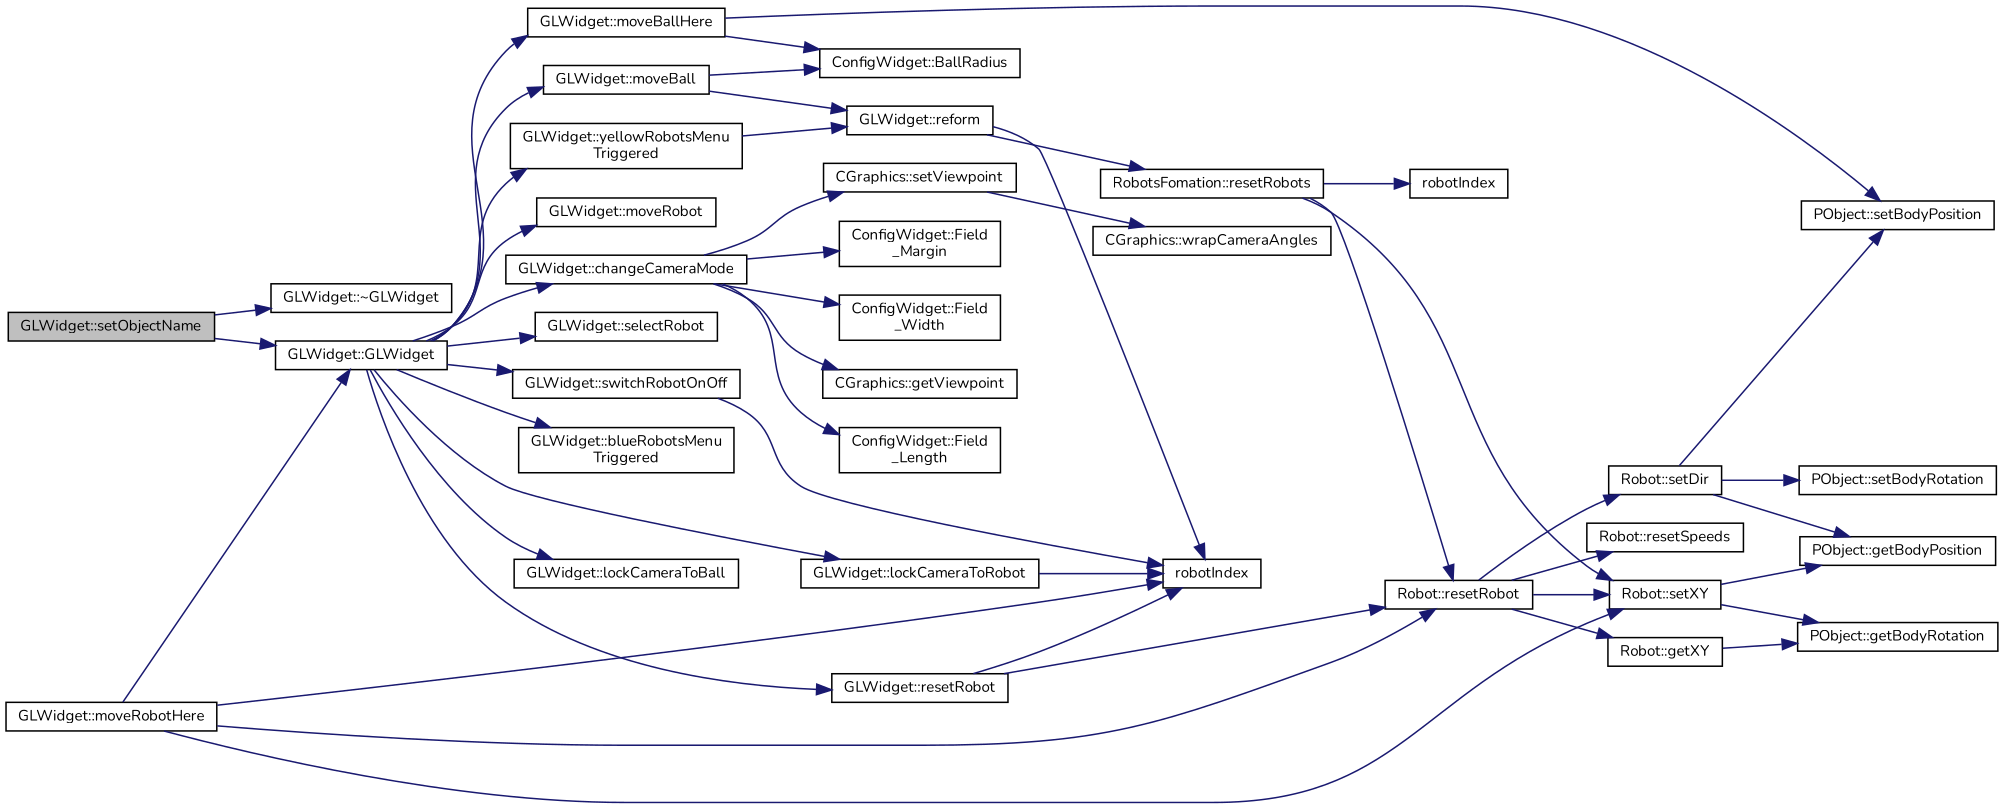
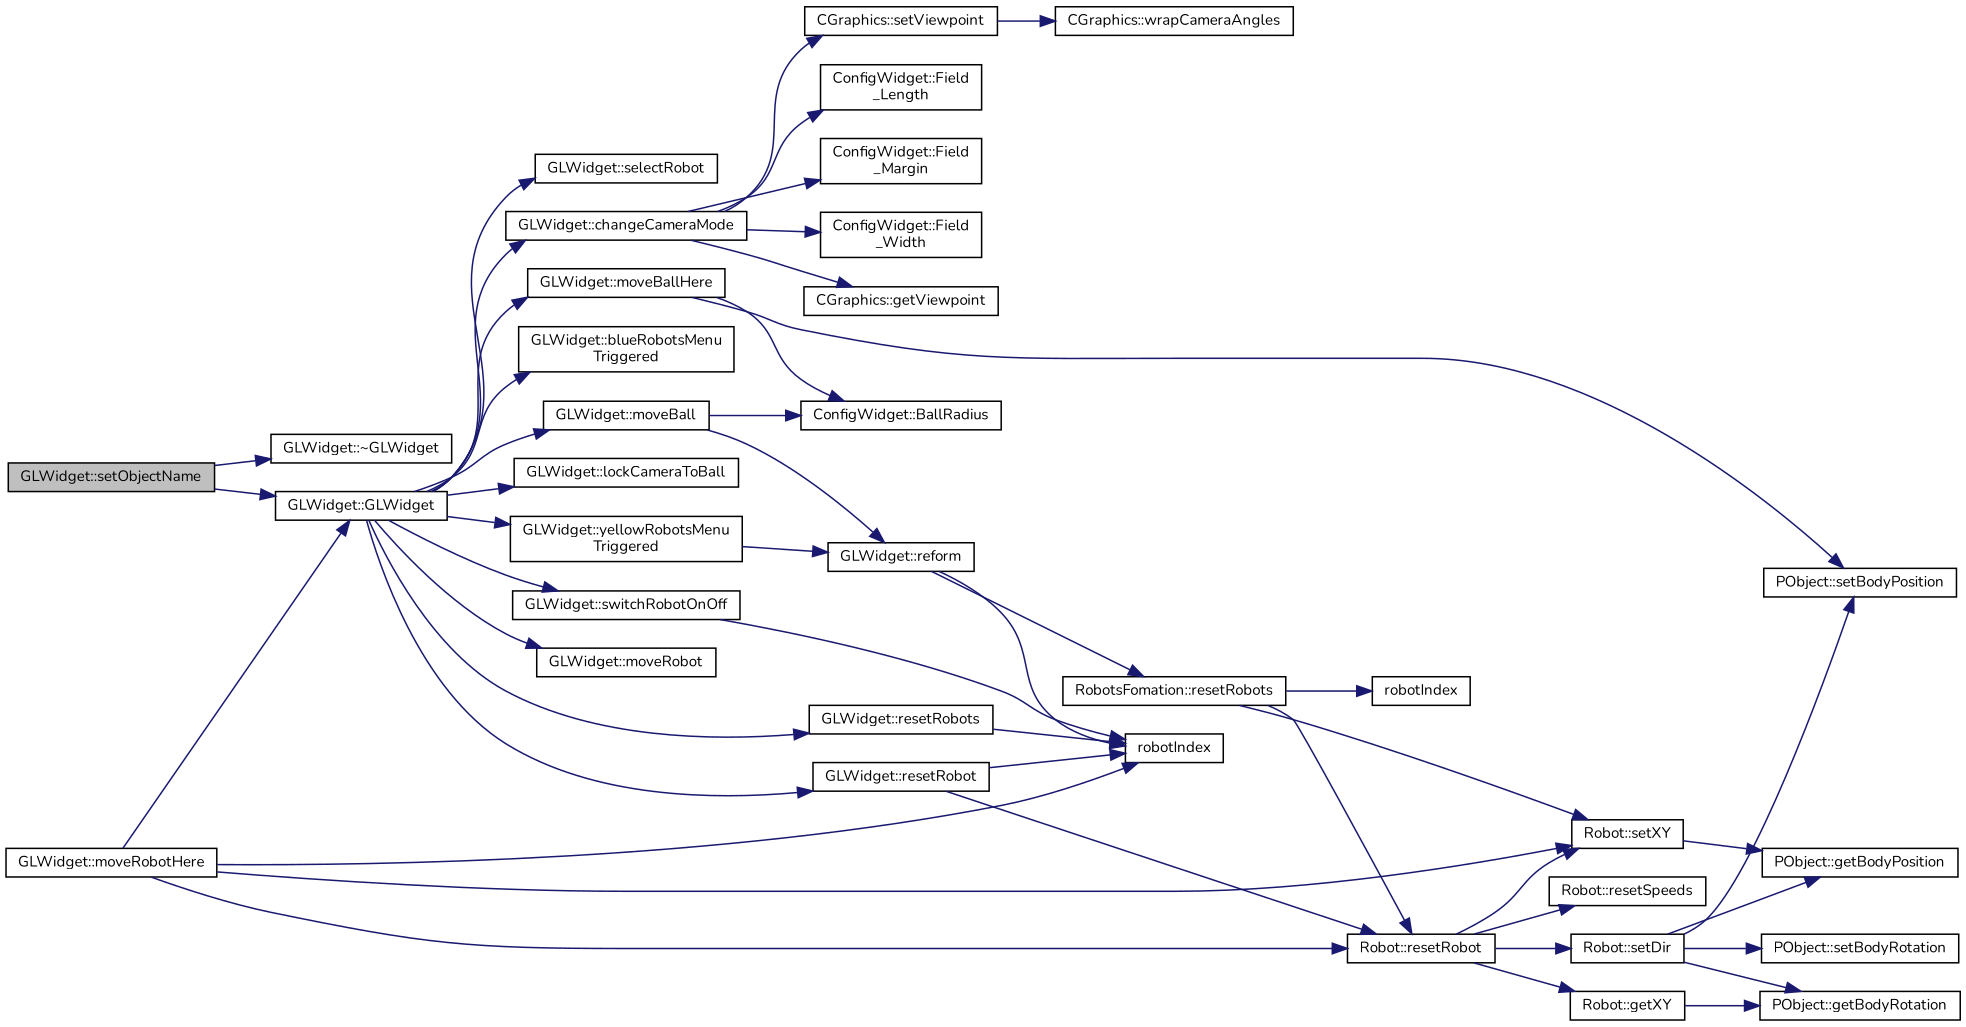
(920, 574) -> (901, 720)
(1762, 612) -> (1735, 975)
